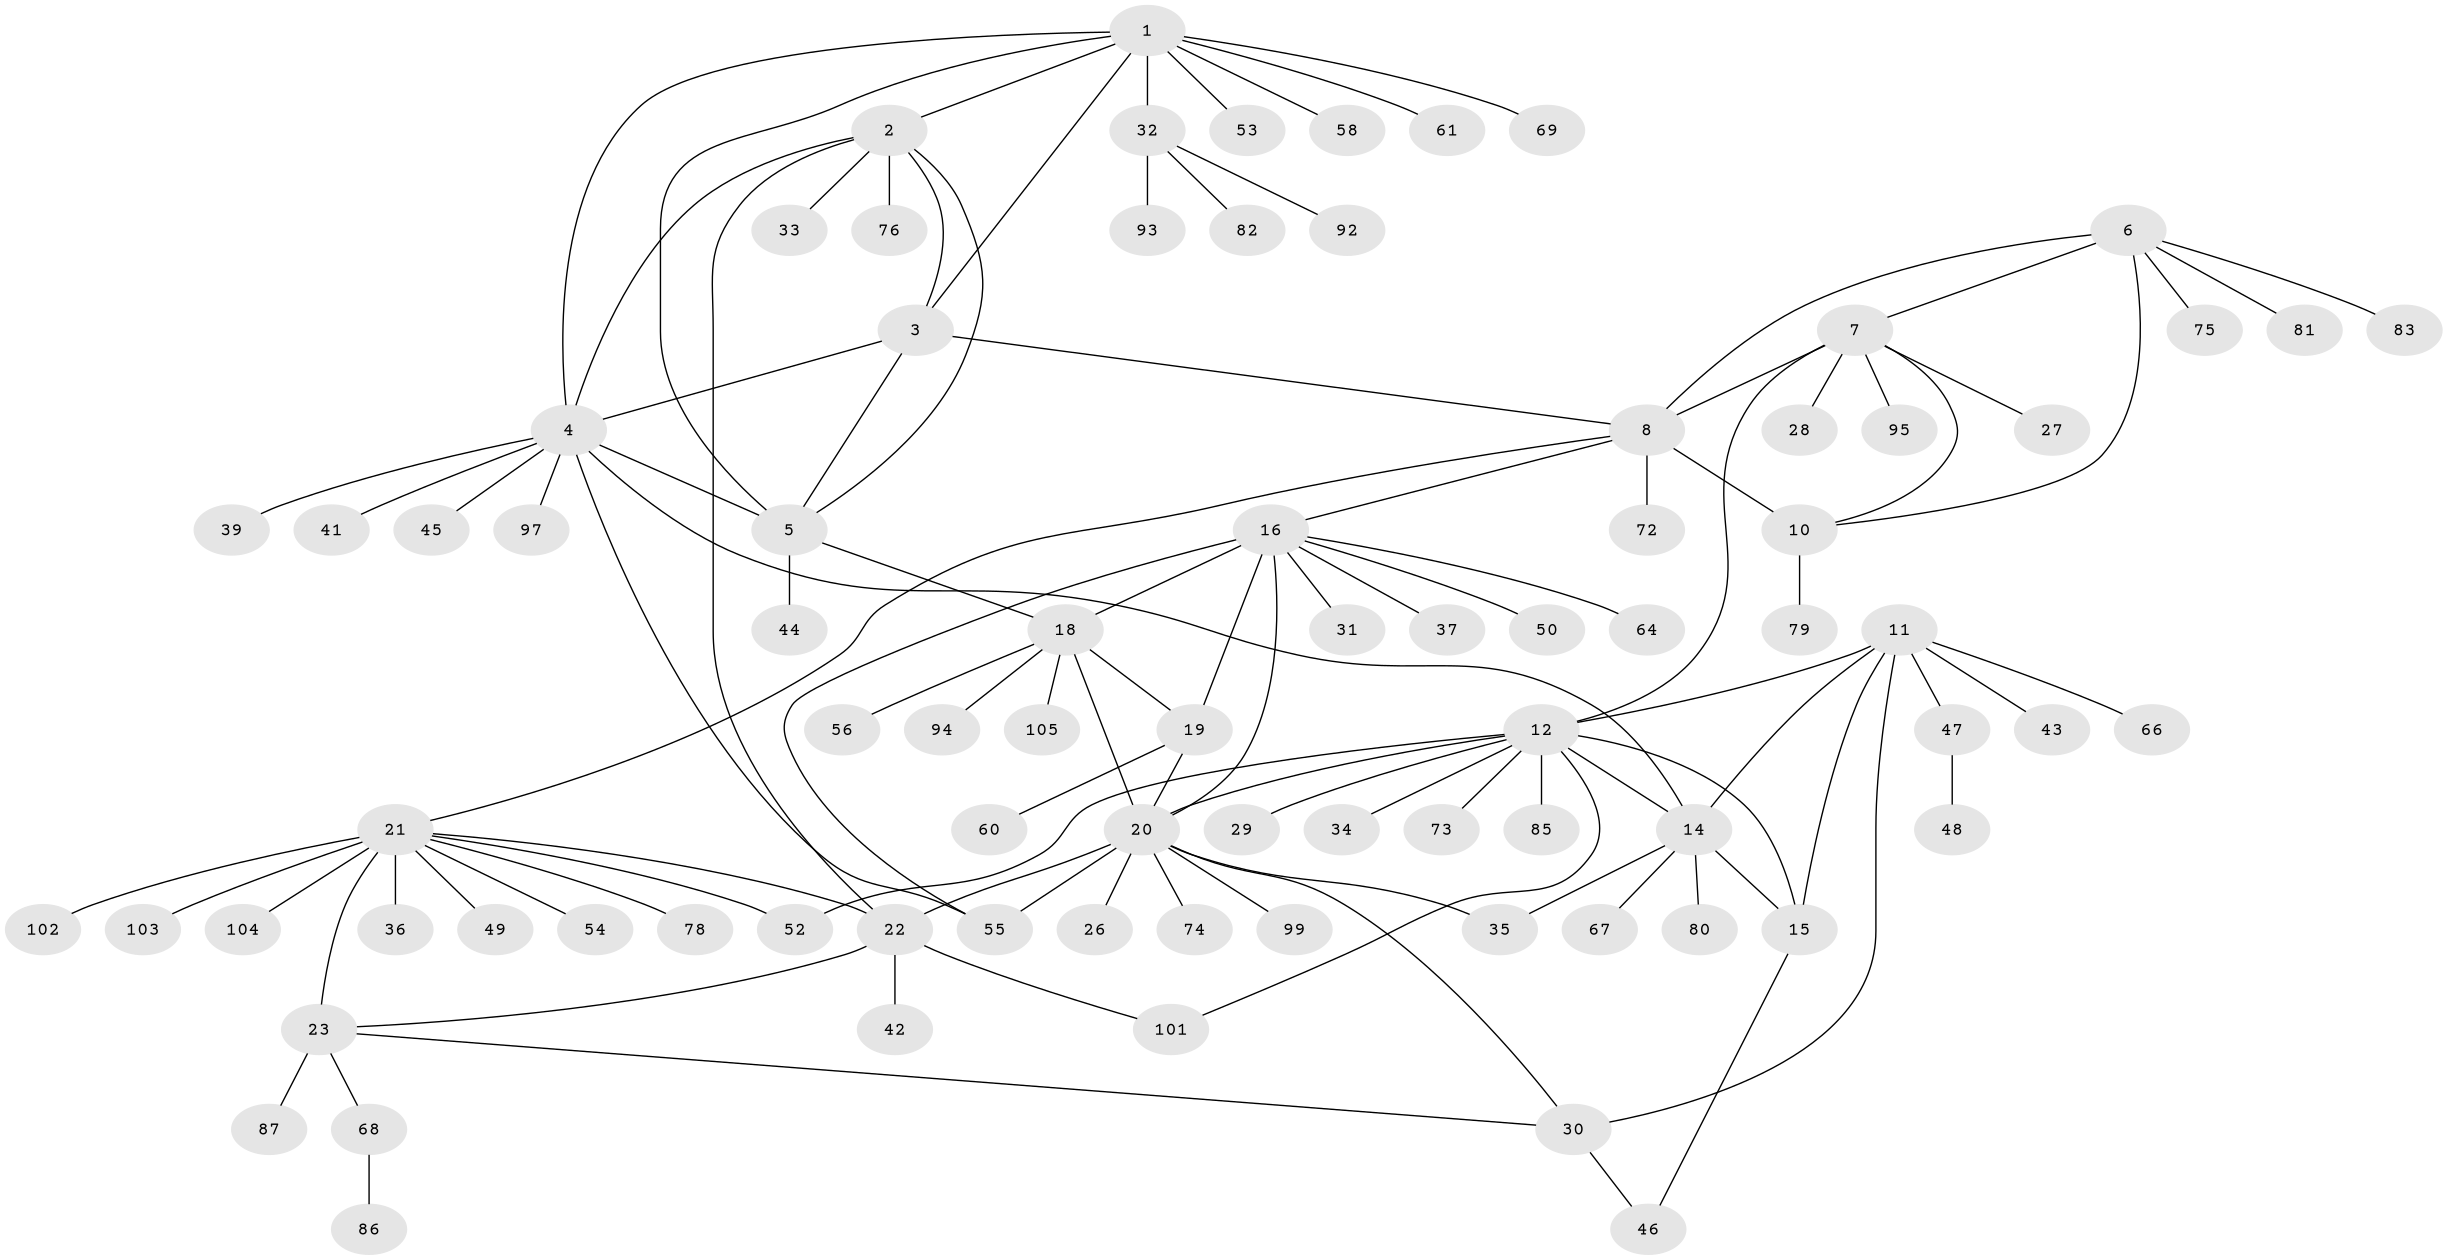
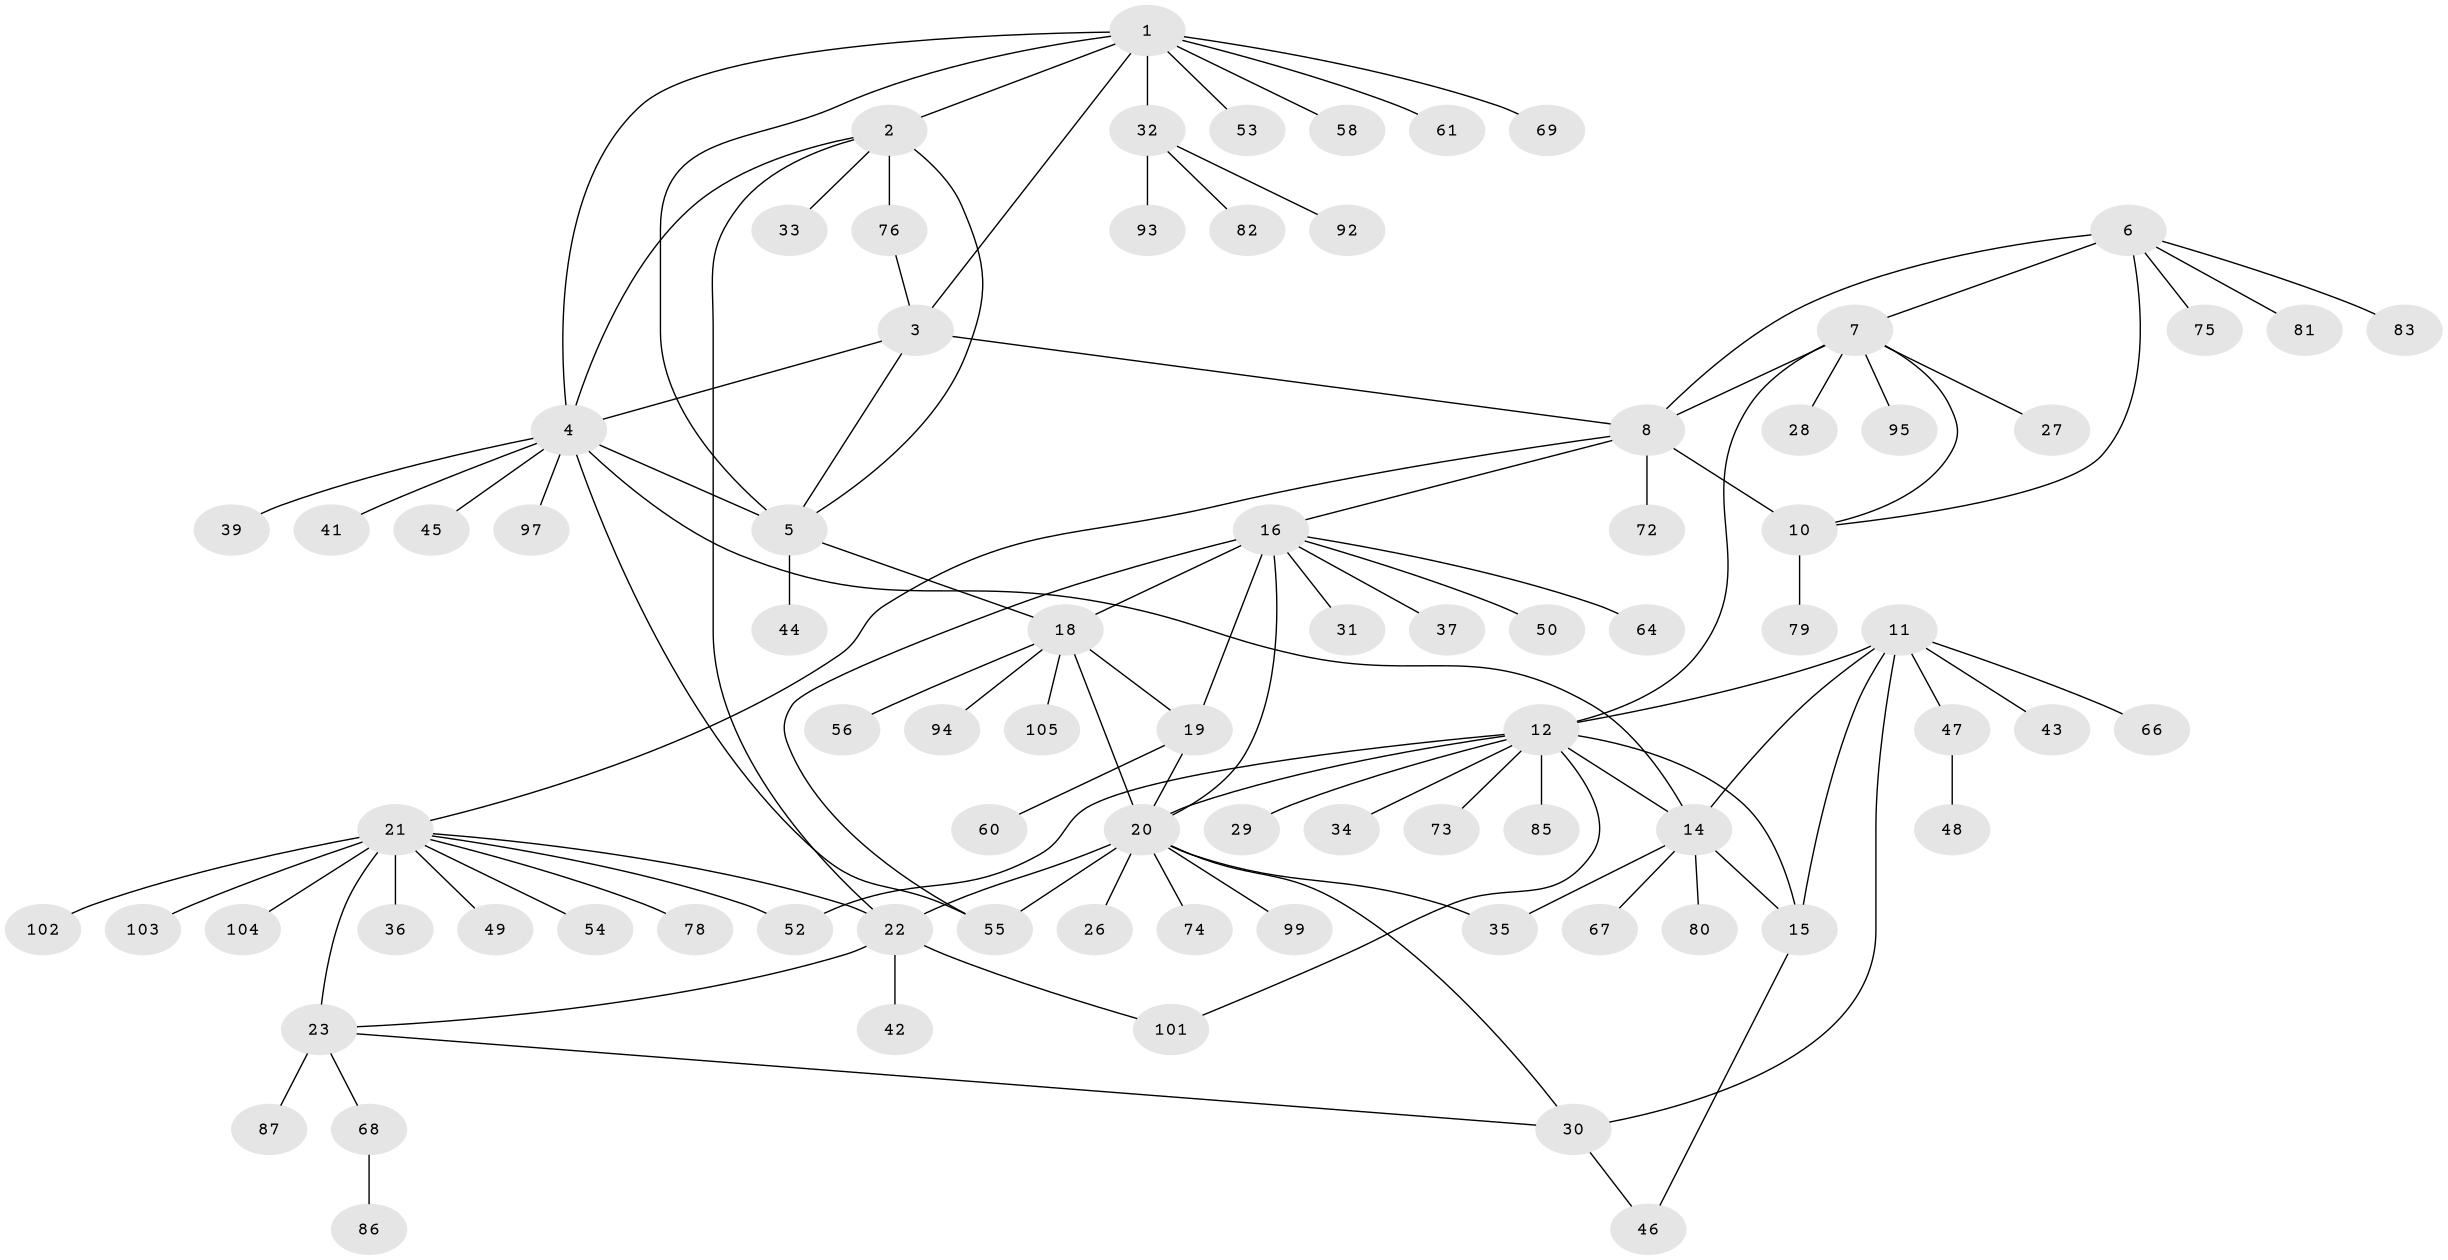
(943, 226) -> (903, 280)
